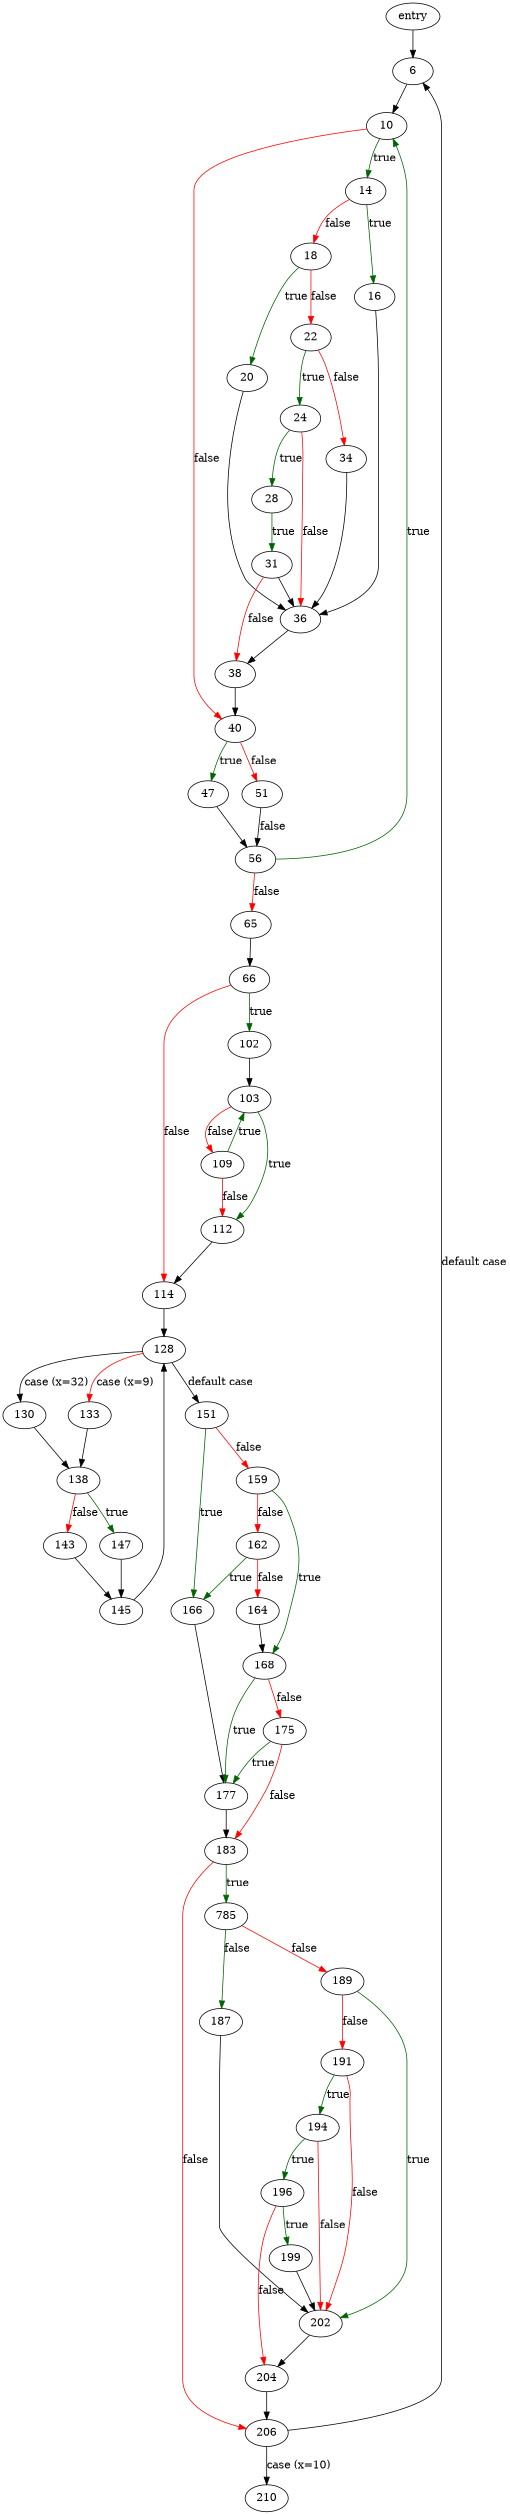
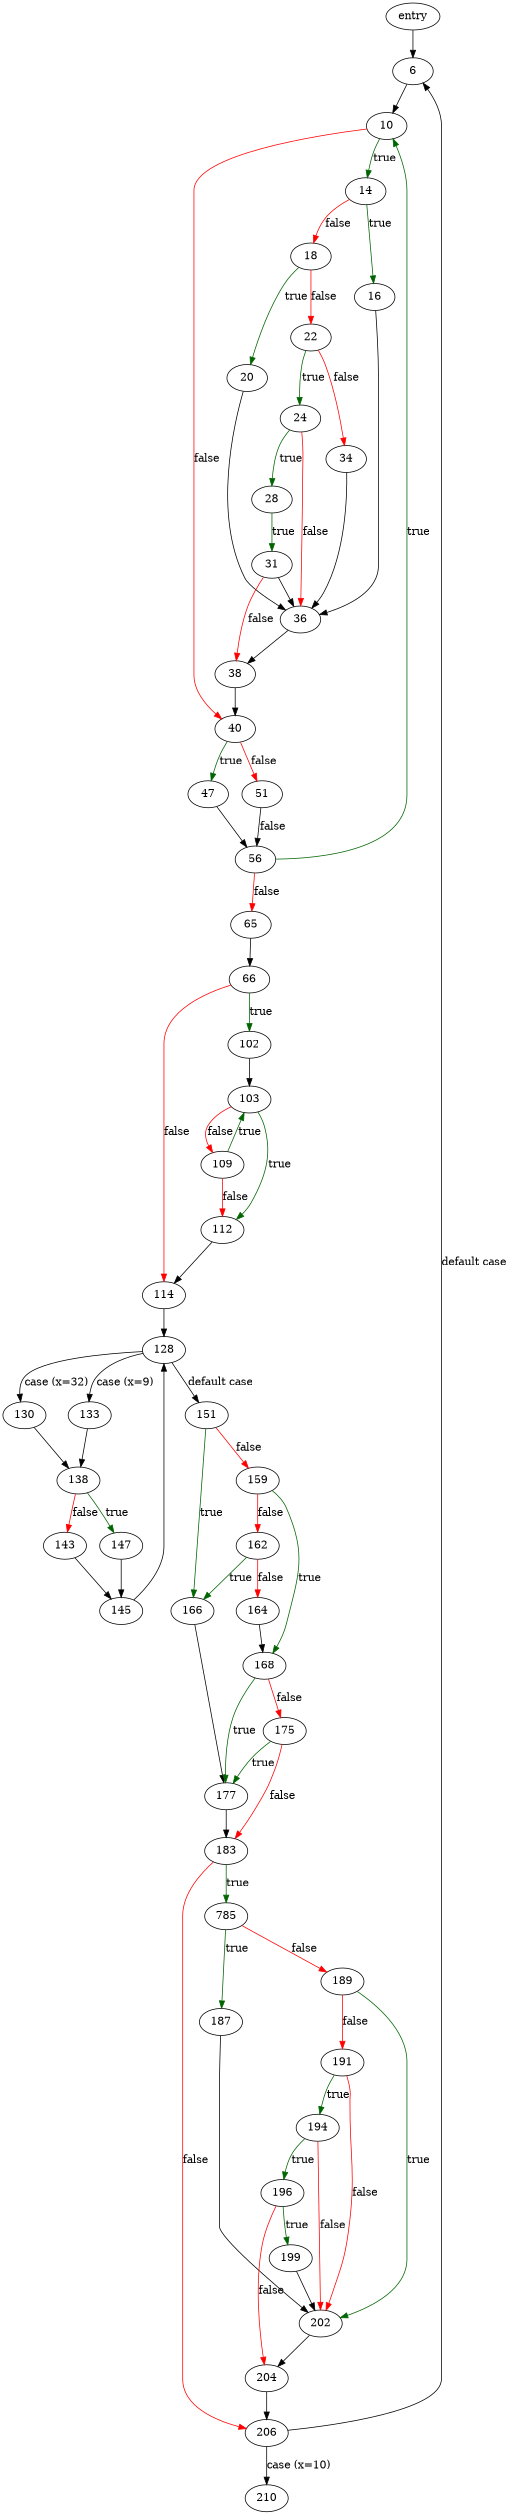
(110, 1366) -> (110, 1366)
(237, 1949) -> (237, 1949)
